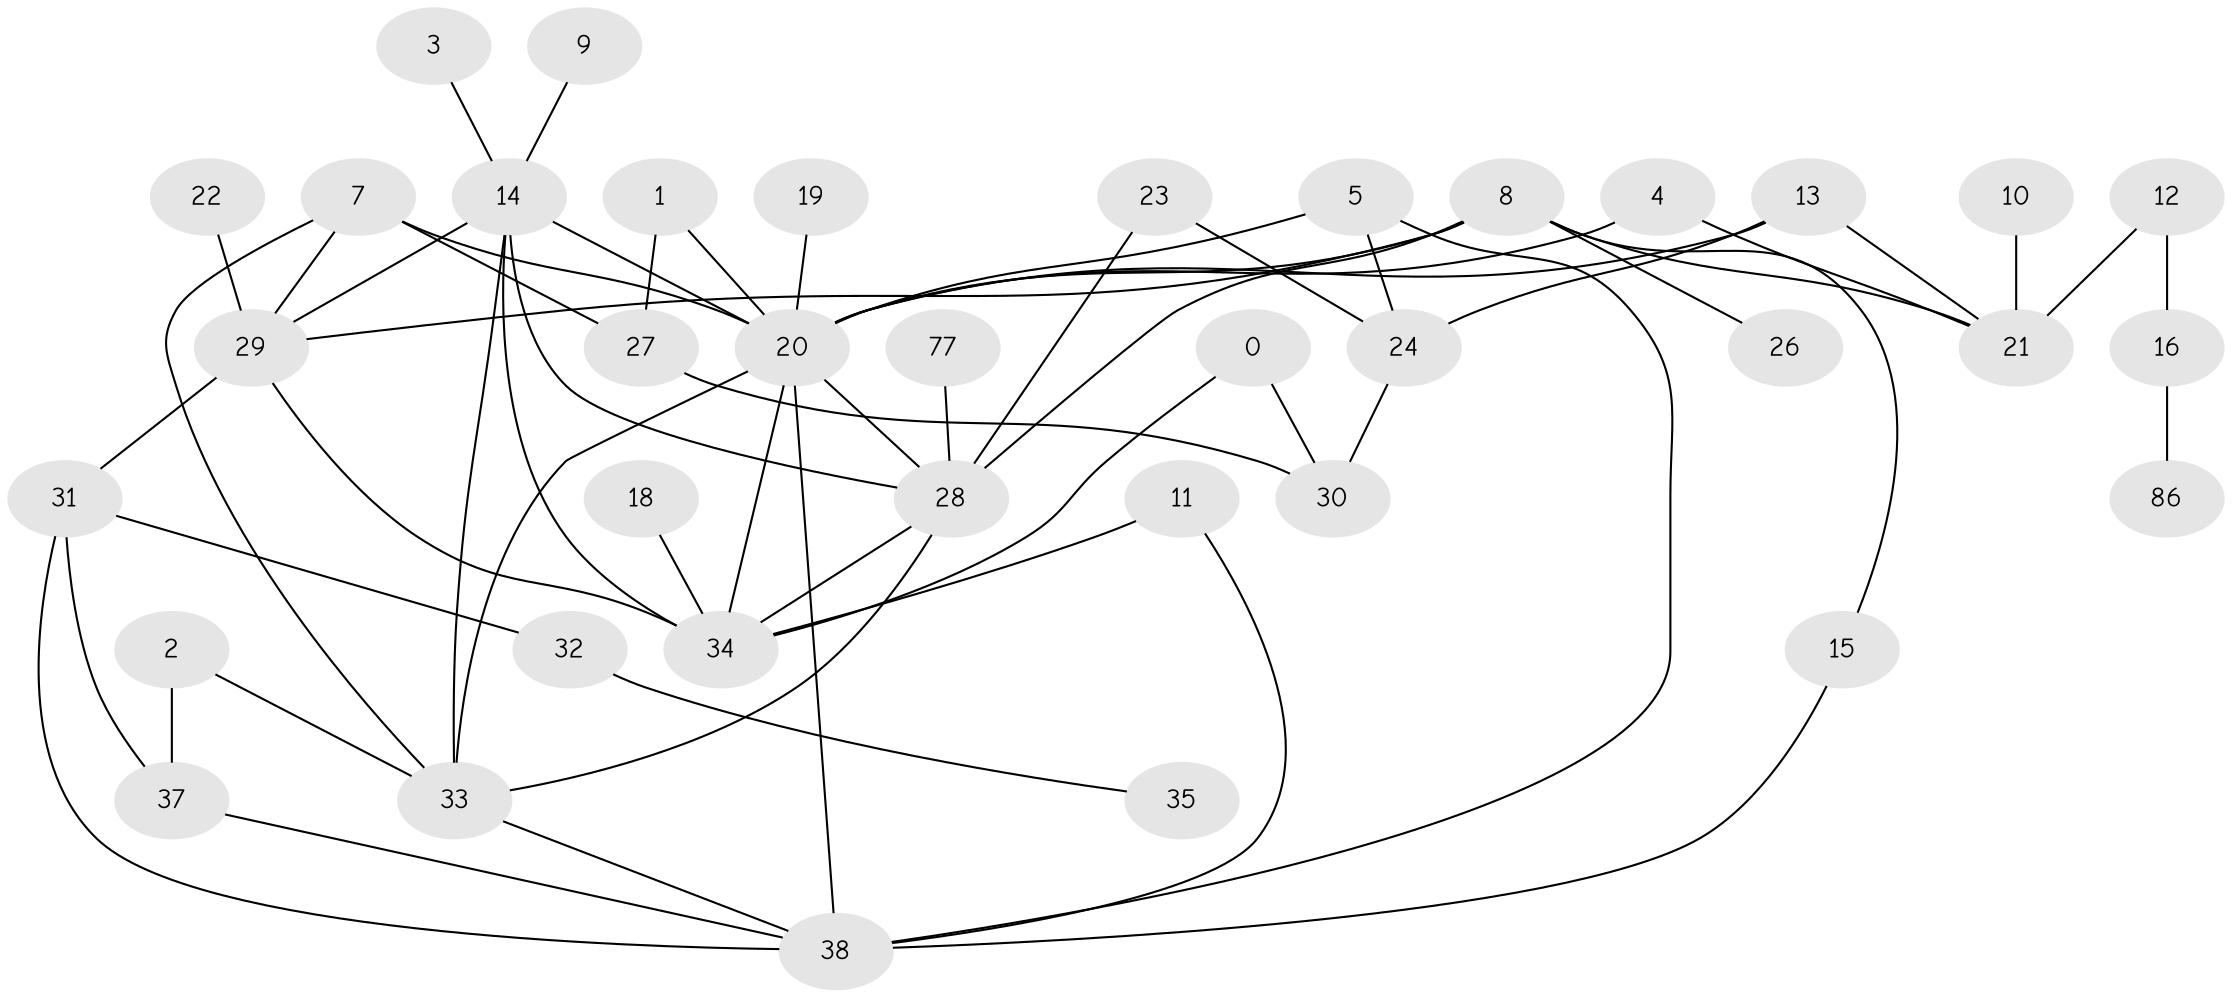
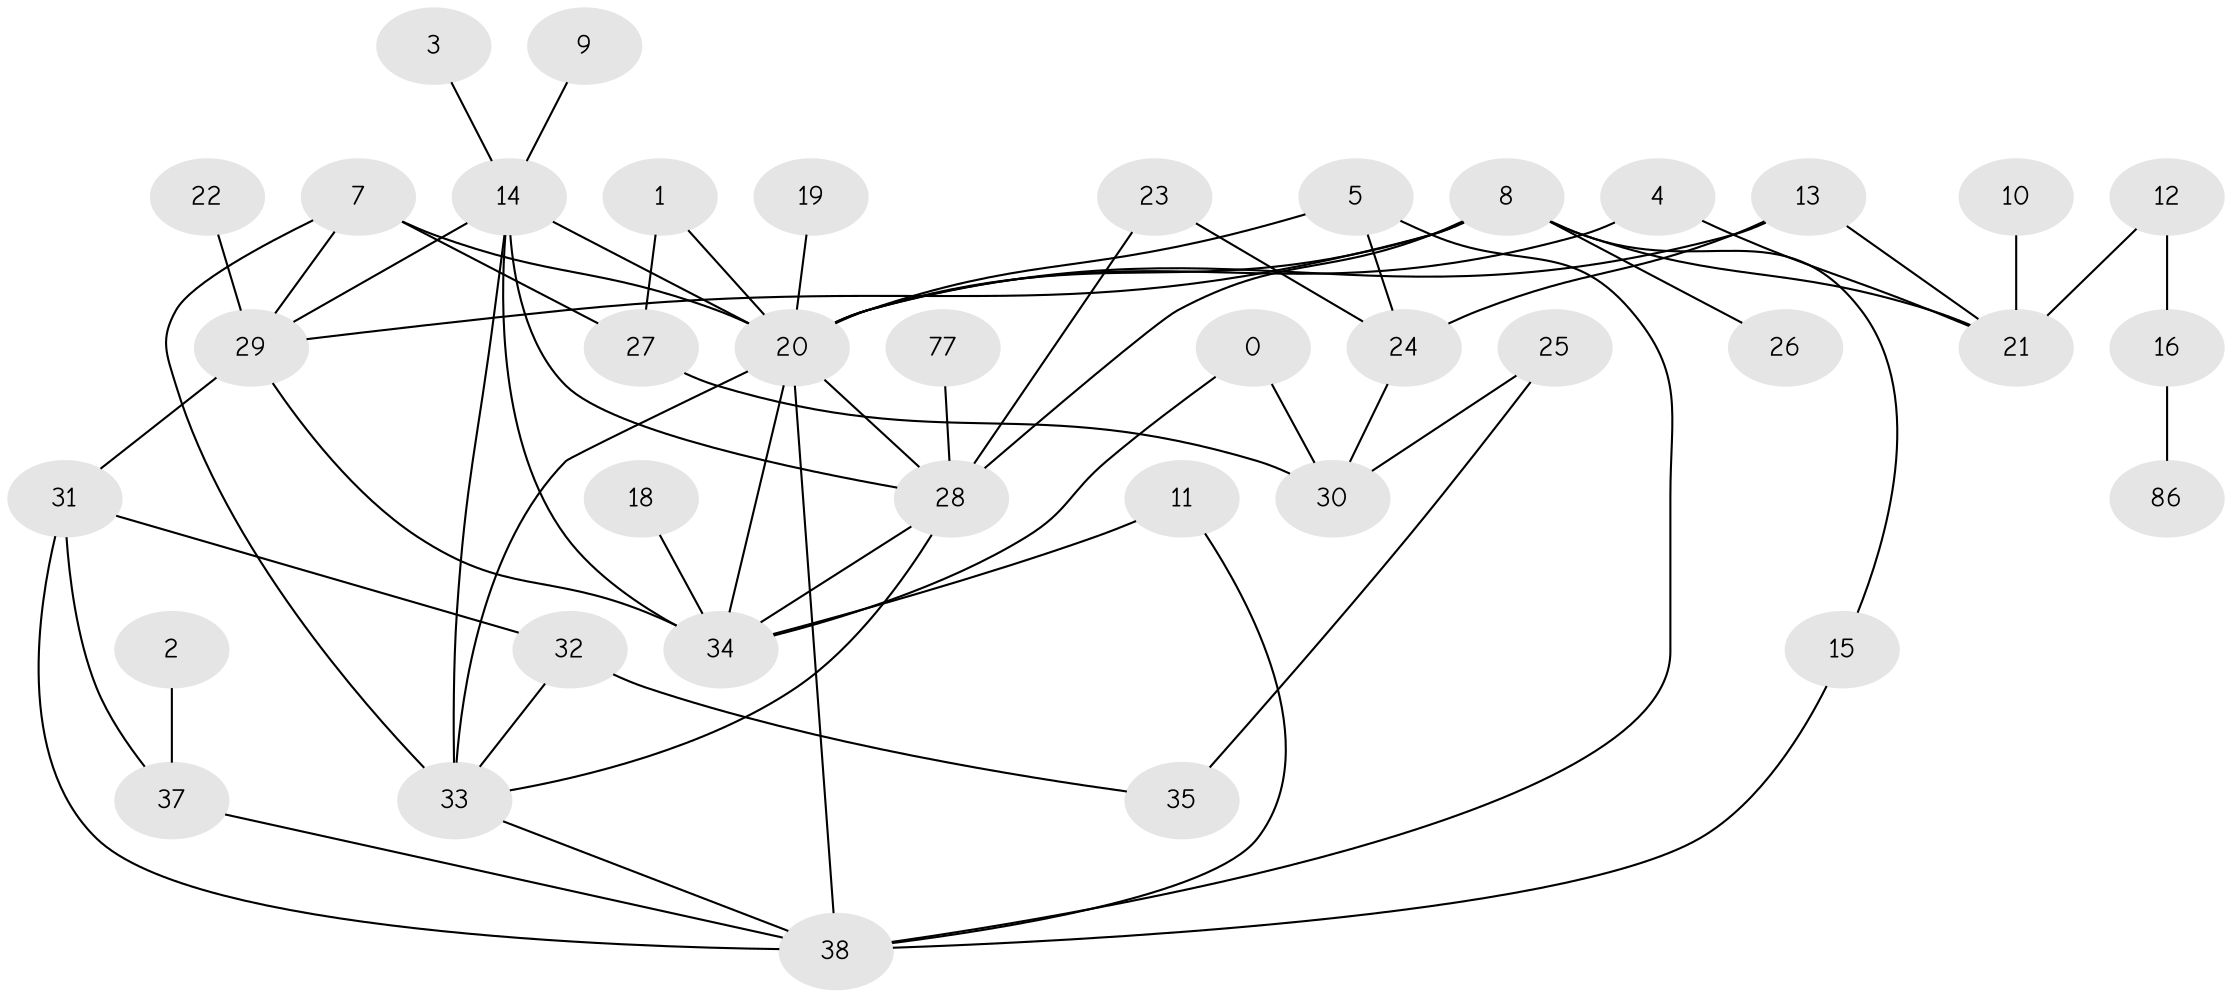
none -> (1555, 348)
(314, 725) -> (512, 725)
